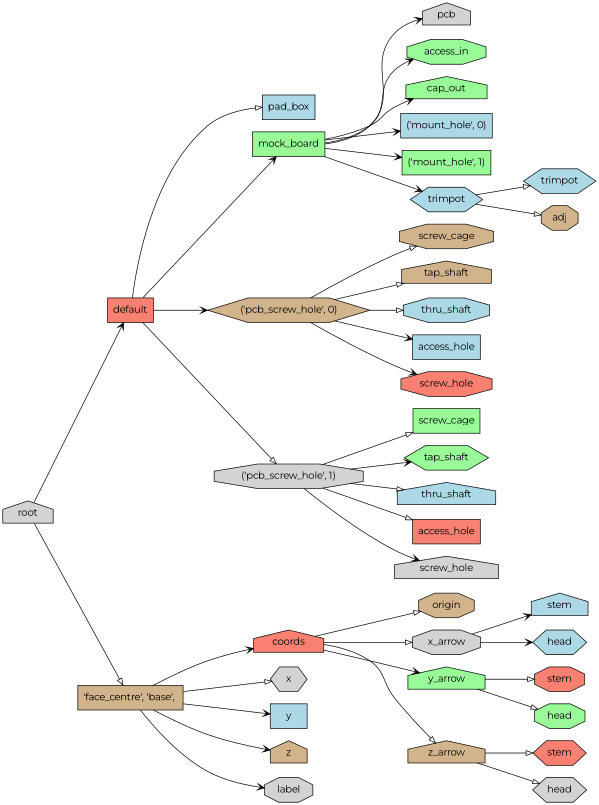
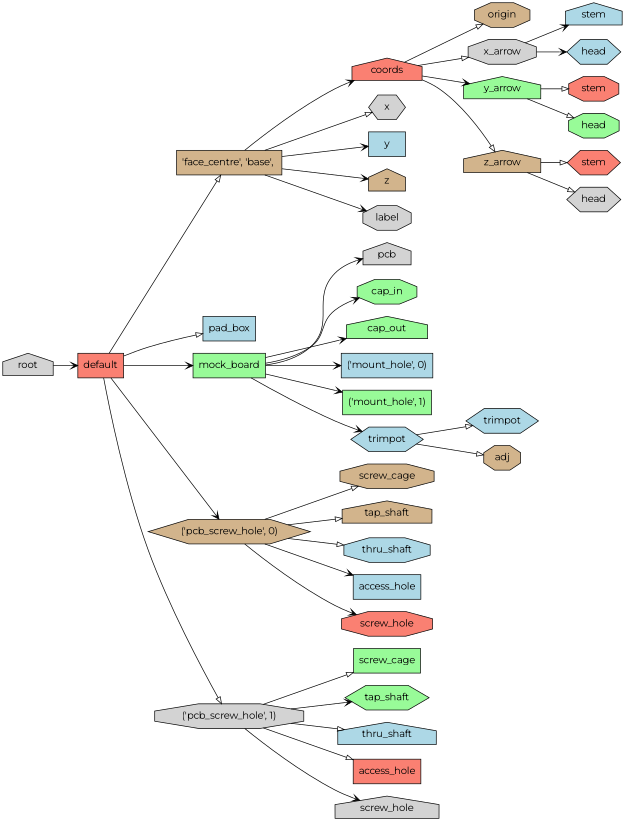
(446, 52) -> (387, 292)
(77, 601) -> (163, 267)
